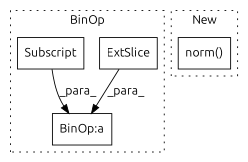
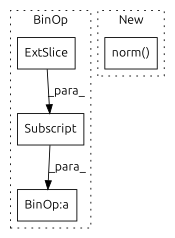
(108, 88) -> (48, 87)
